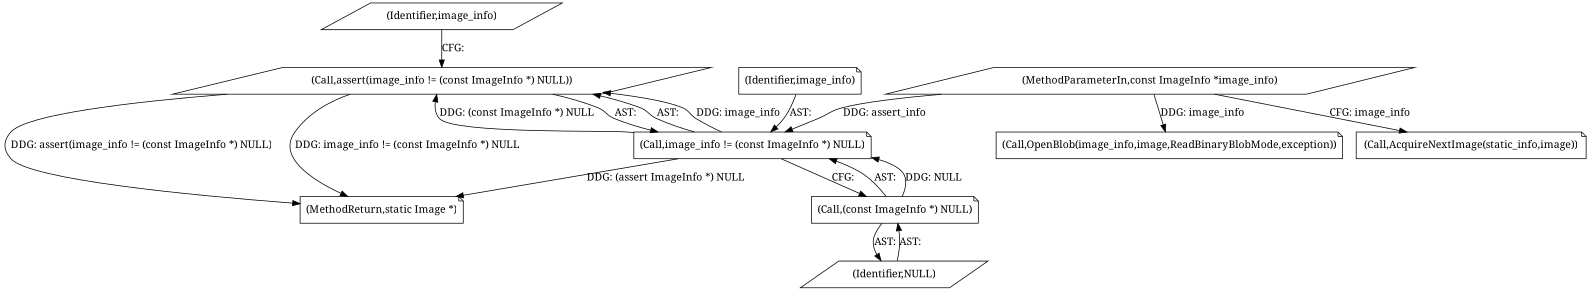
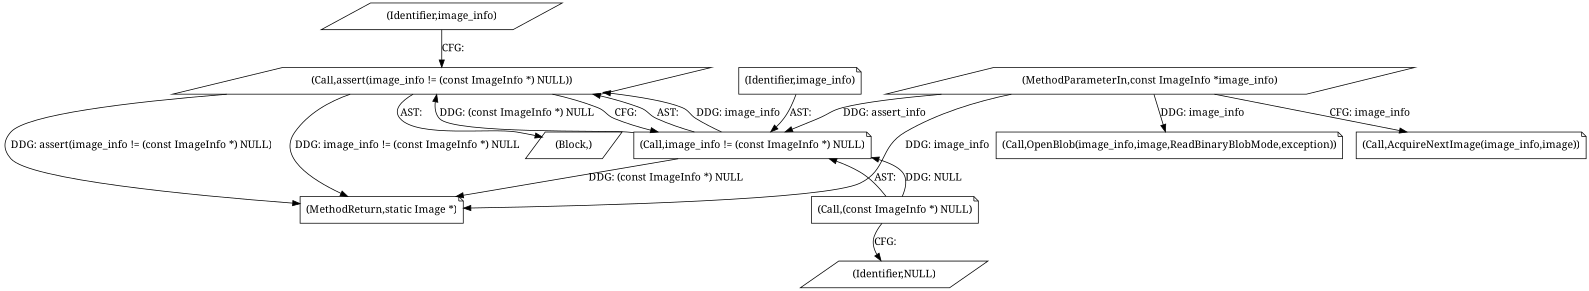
(627, 113) -> (627, 113)
none -> (574, 145)
(1471, 145) -> (1471, 145)
(820, 176) -> none
(666, 178) -> (666, 178)
none -> (757, 198)
(887, 242) -> (887, 242)
(900, 246) -> none
